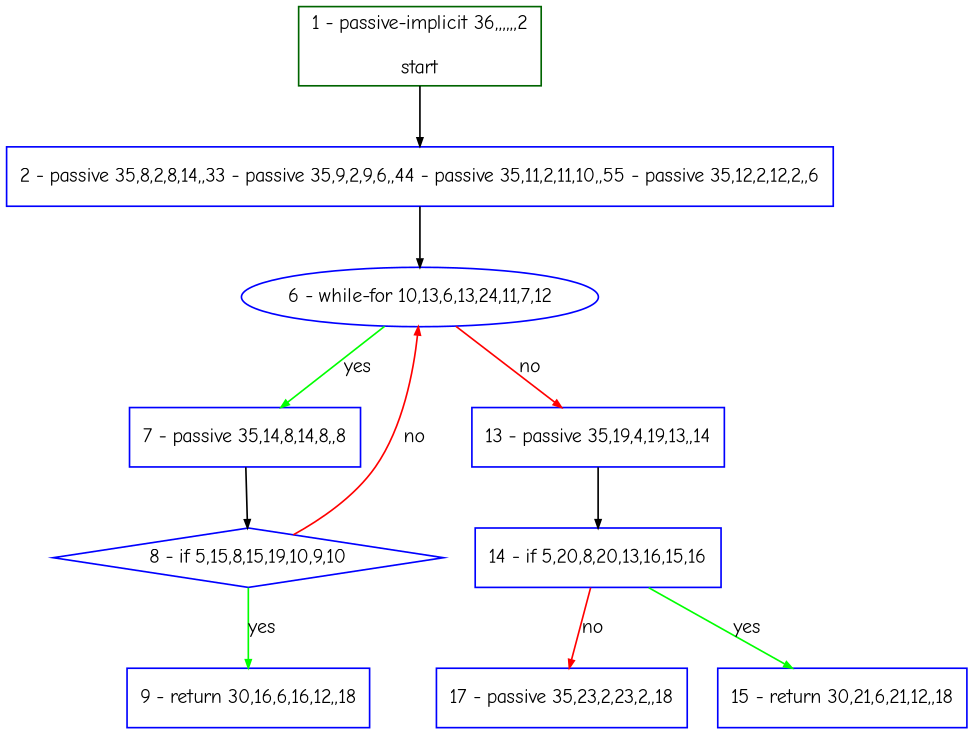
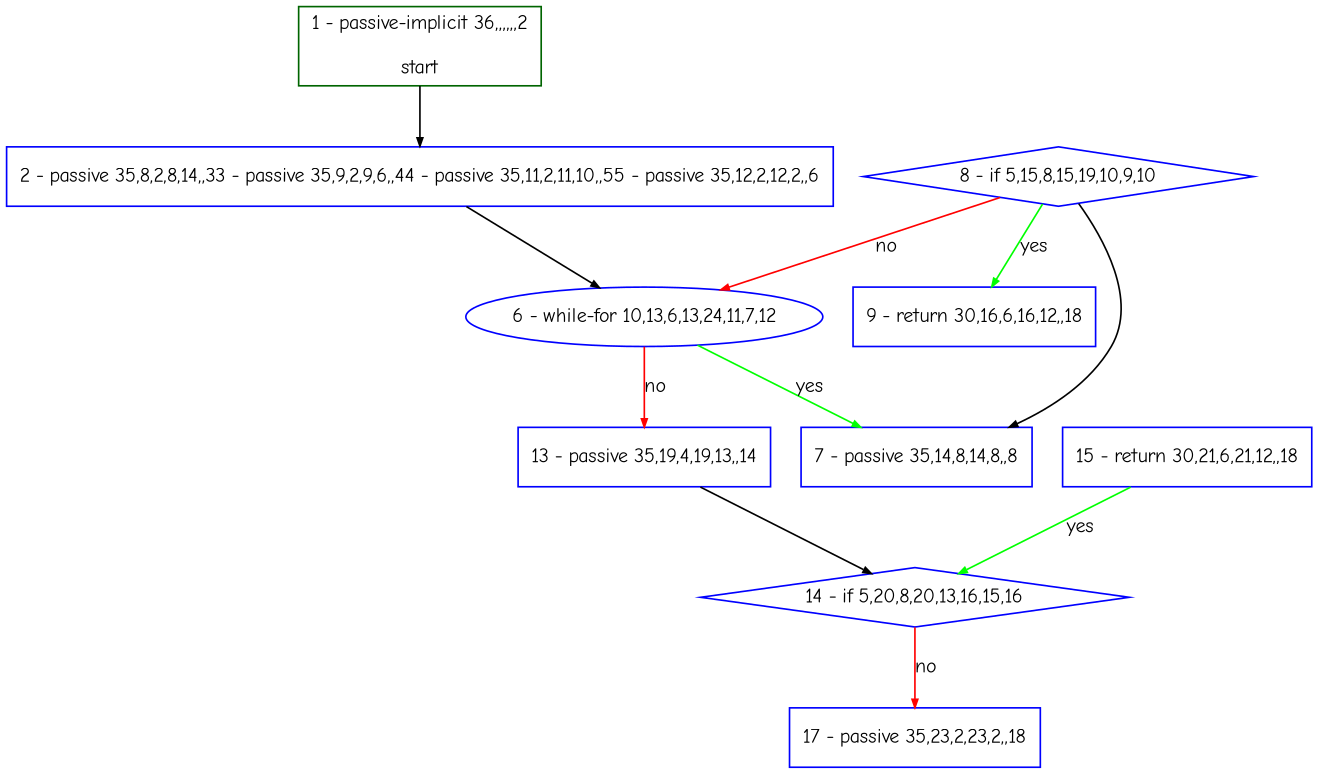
(247, 493) -> (1117, 332)
(598, 558) -> (915, 597)
(717, 626) -> (1049, 528)
